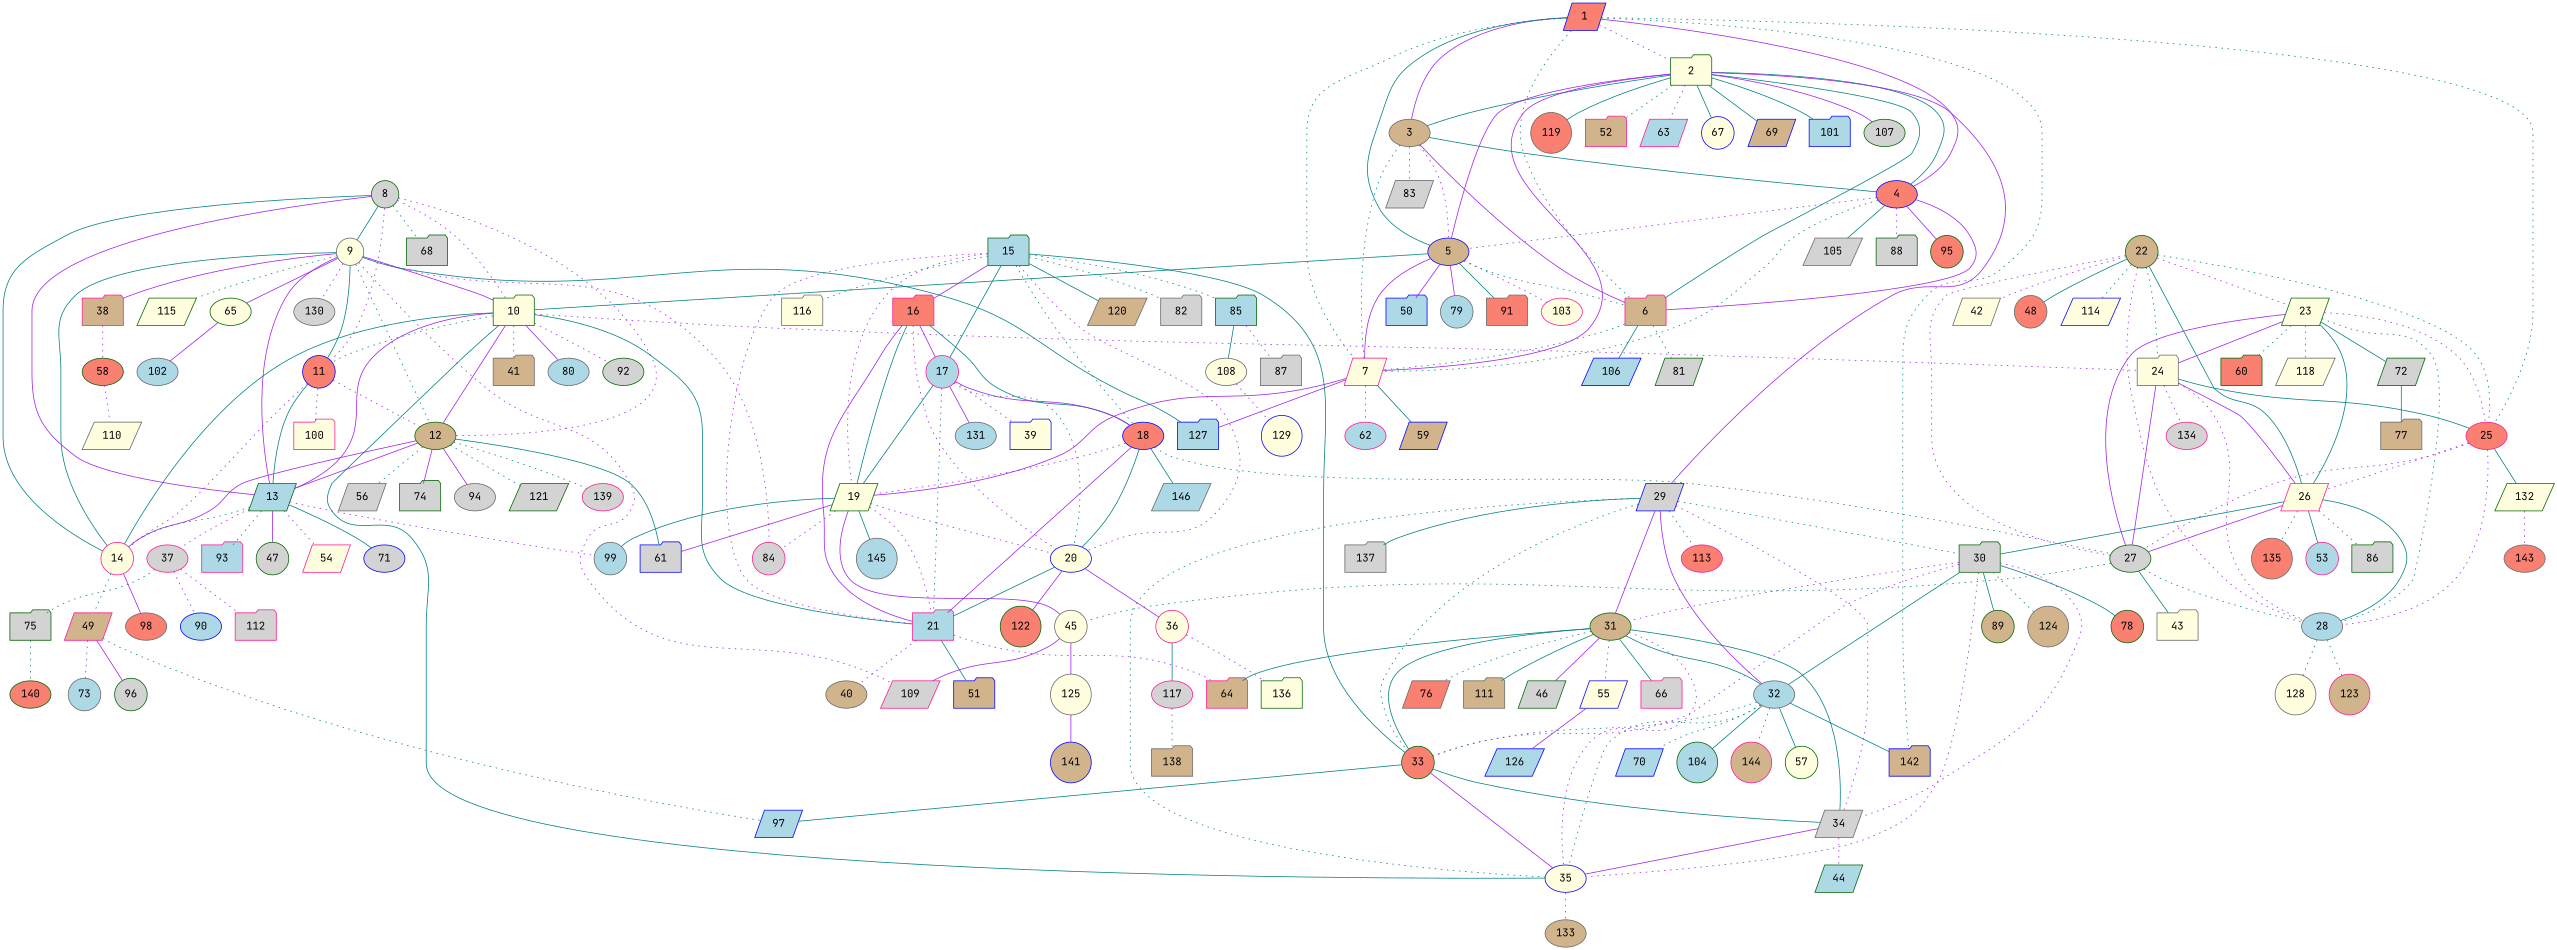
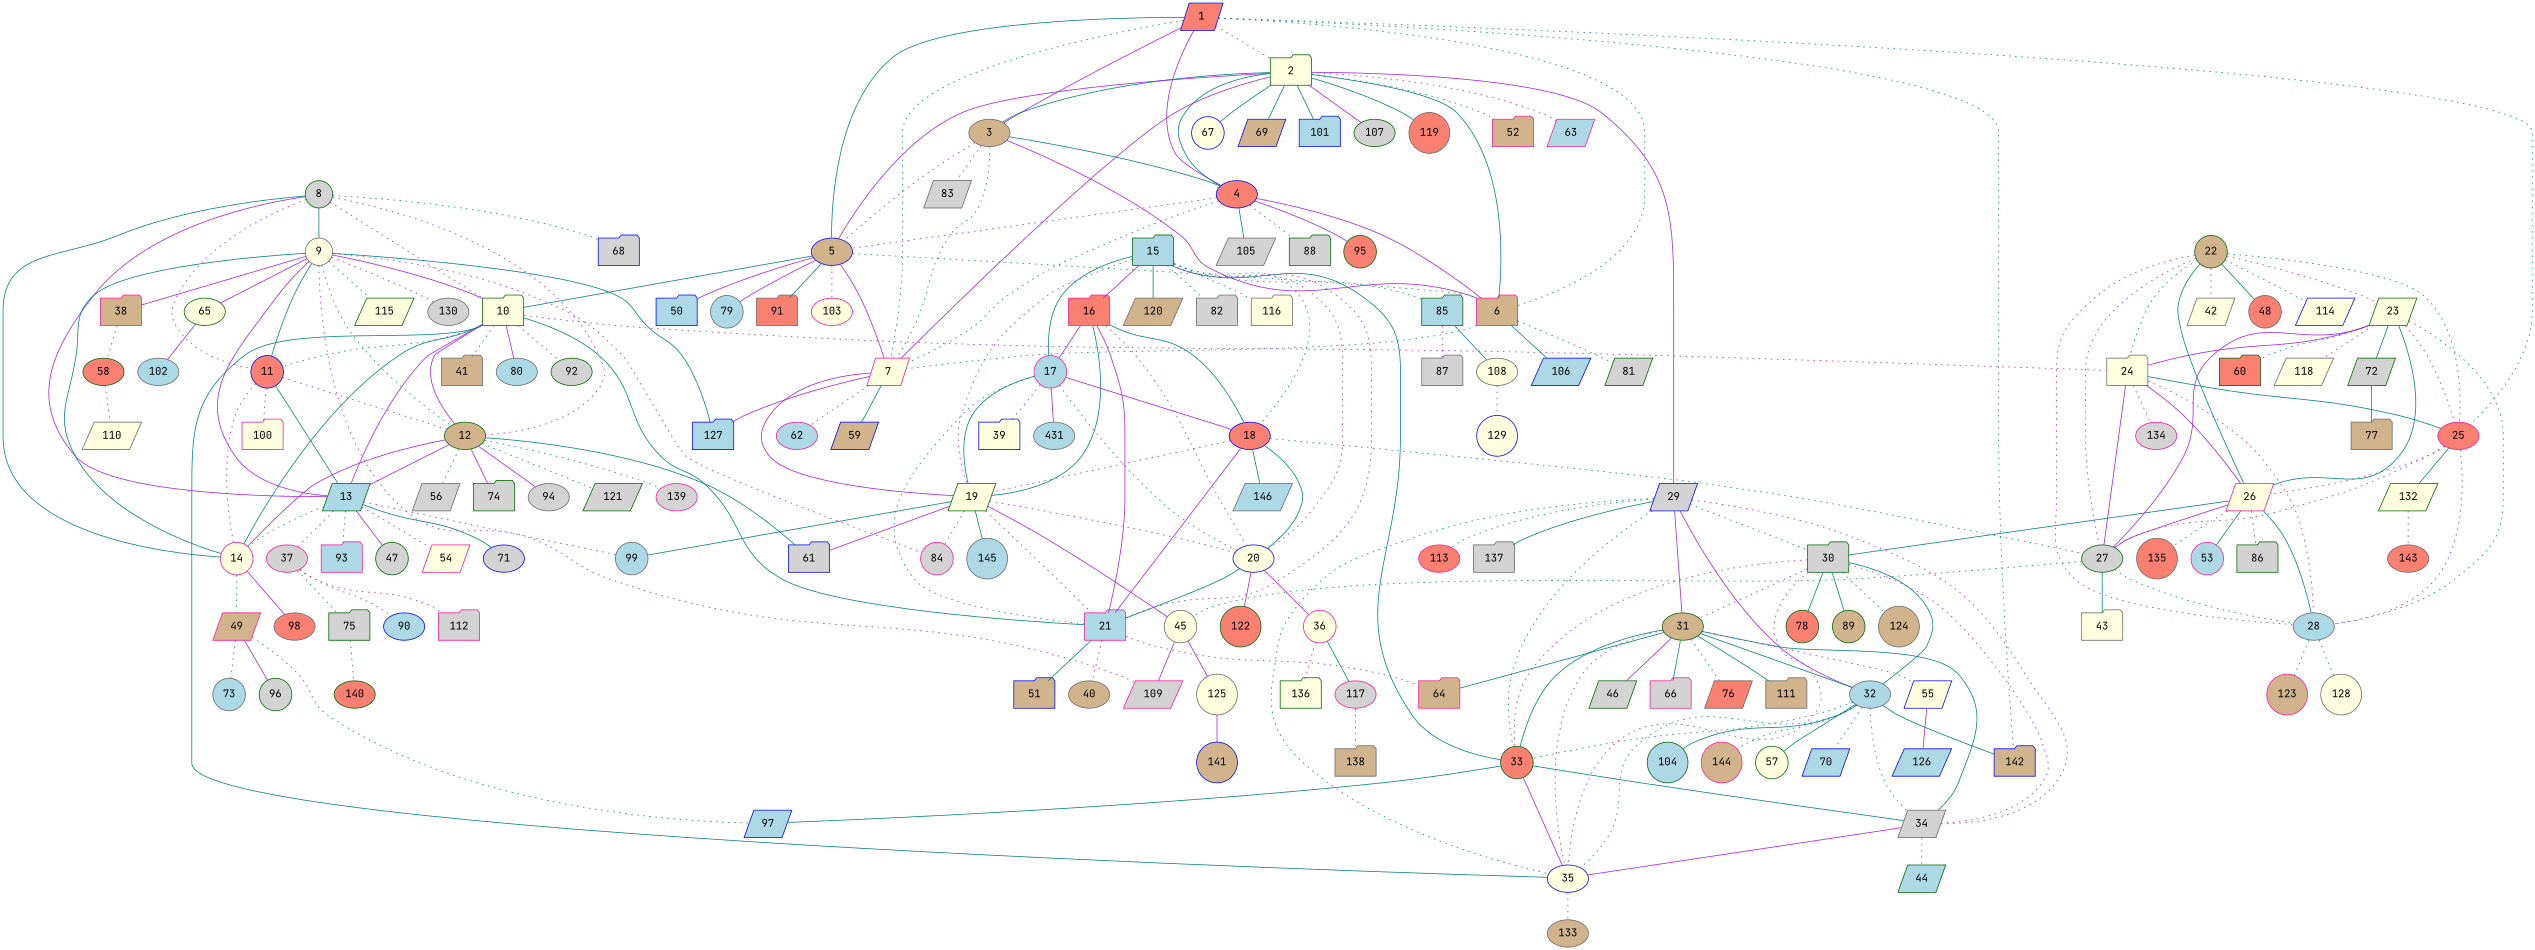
(427, 252) -> (619, 252)
(976, 436) -> (1054, 436)
none -> (1878, 764)
